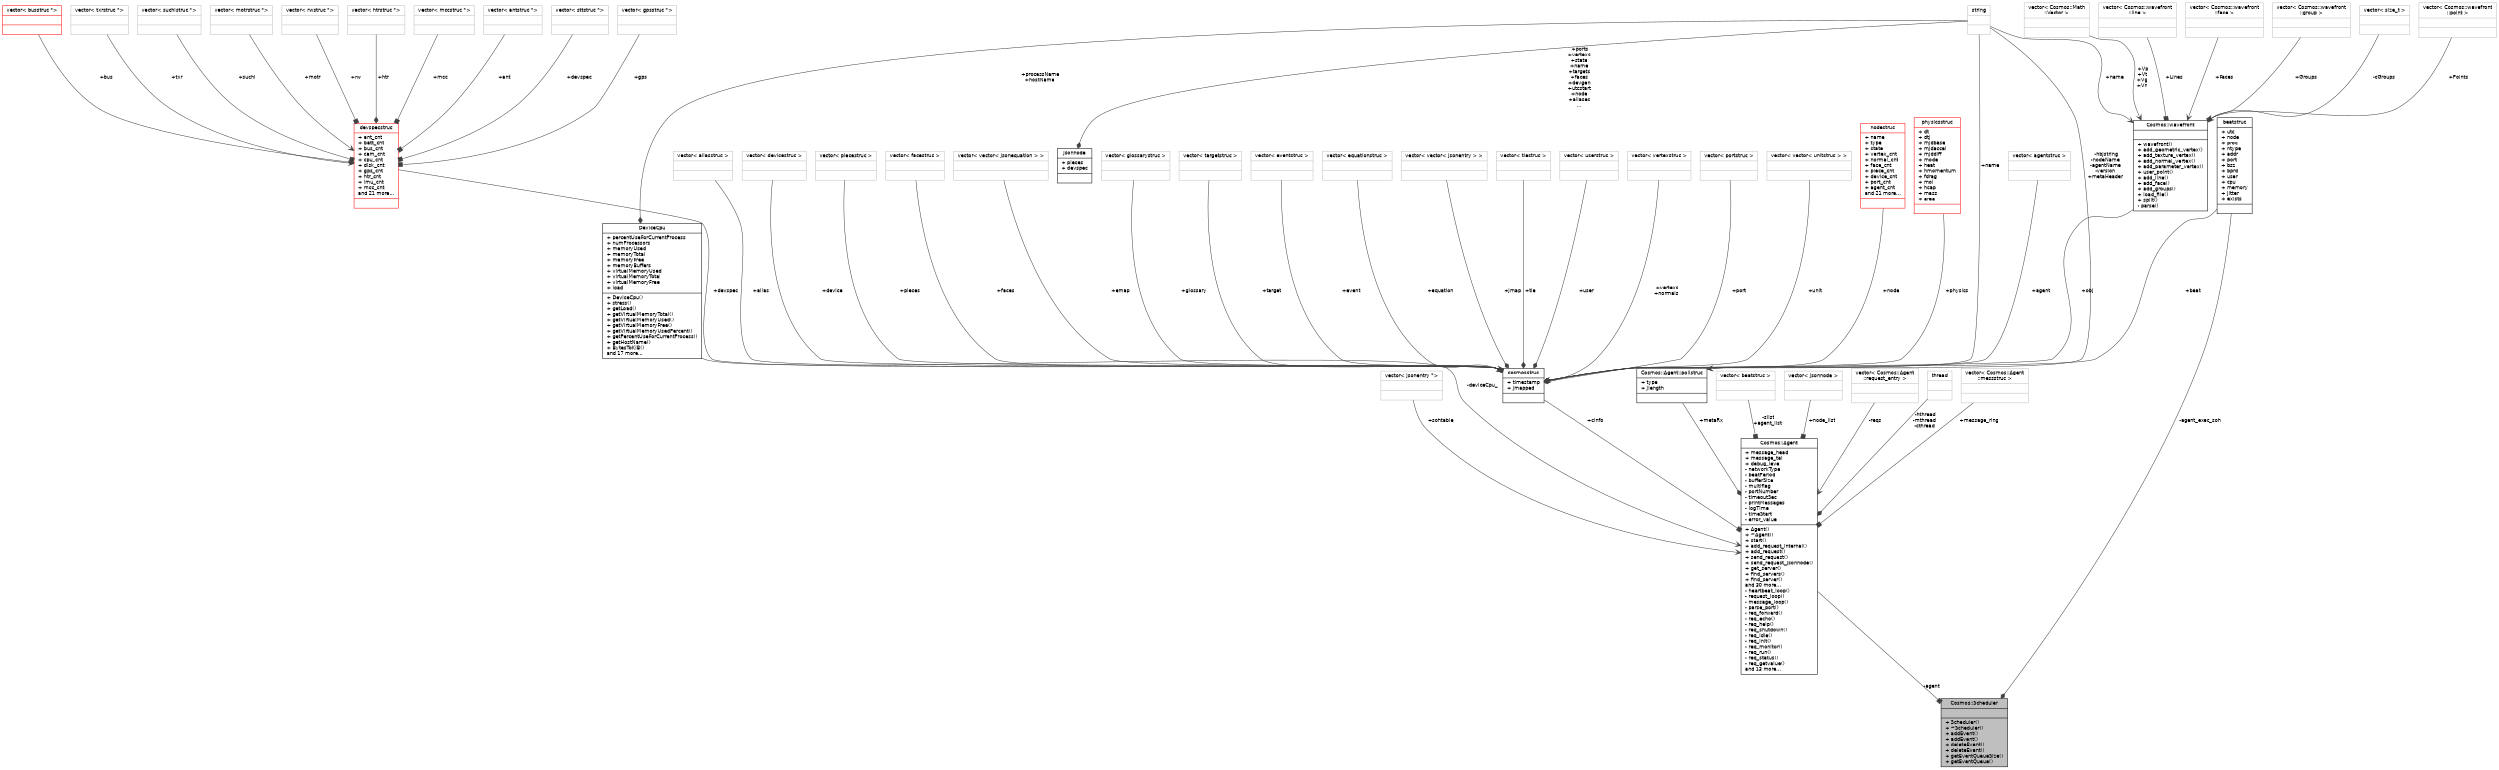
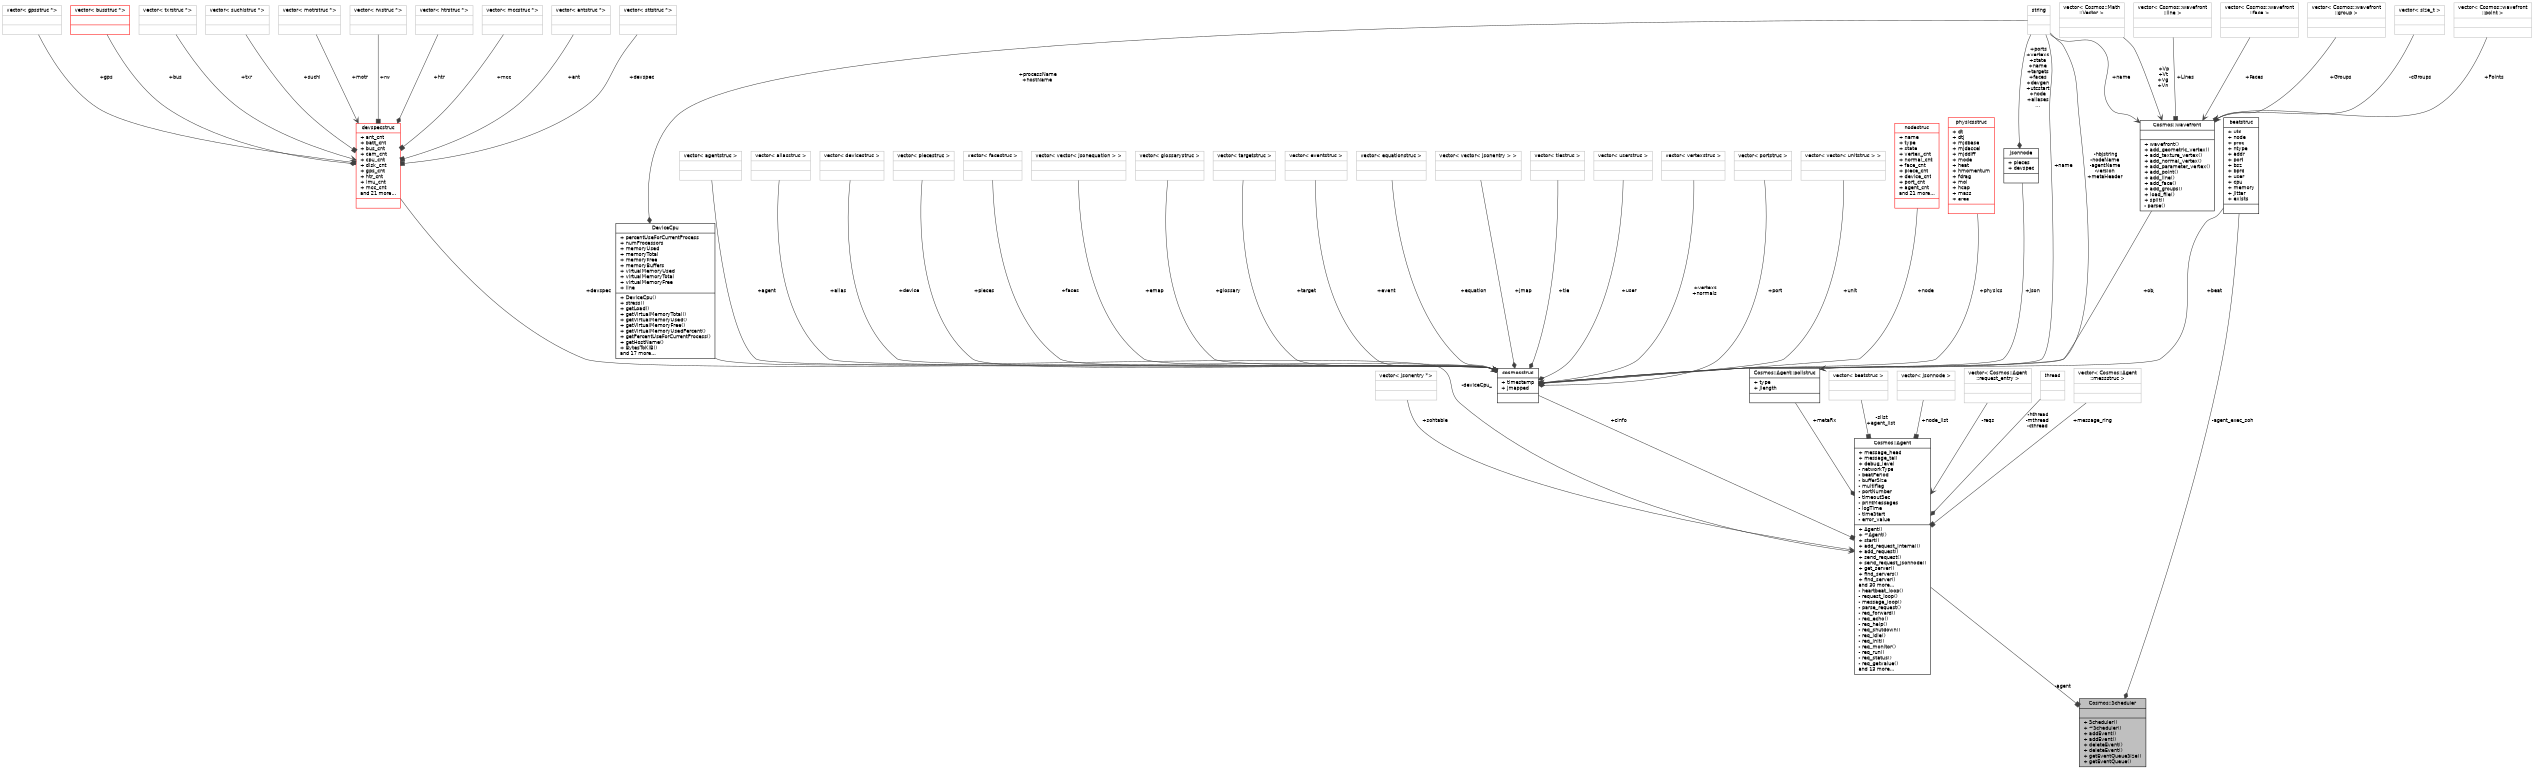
(2155, 172) -> (2161, 172)
(615, 288) -> (628, 288)
none -> (2005, 356)
(1762, 608) -> (1880, 608)
